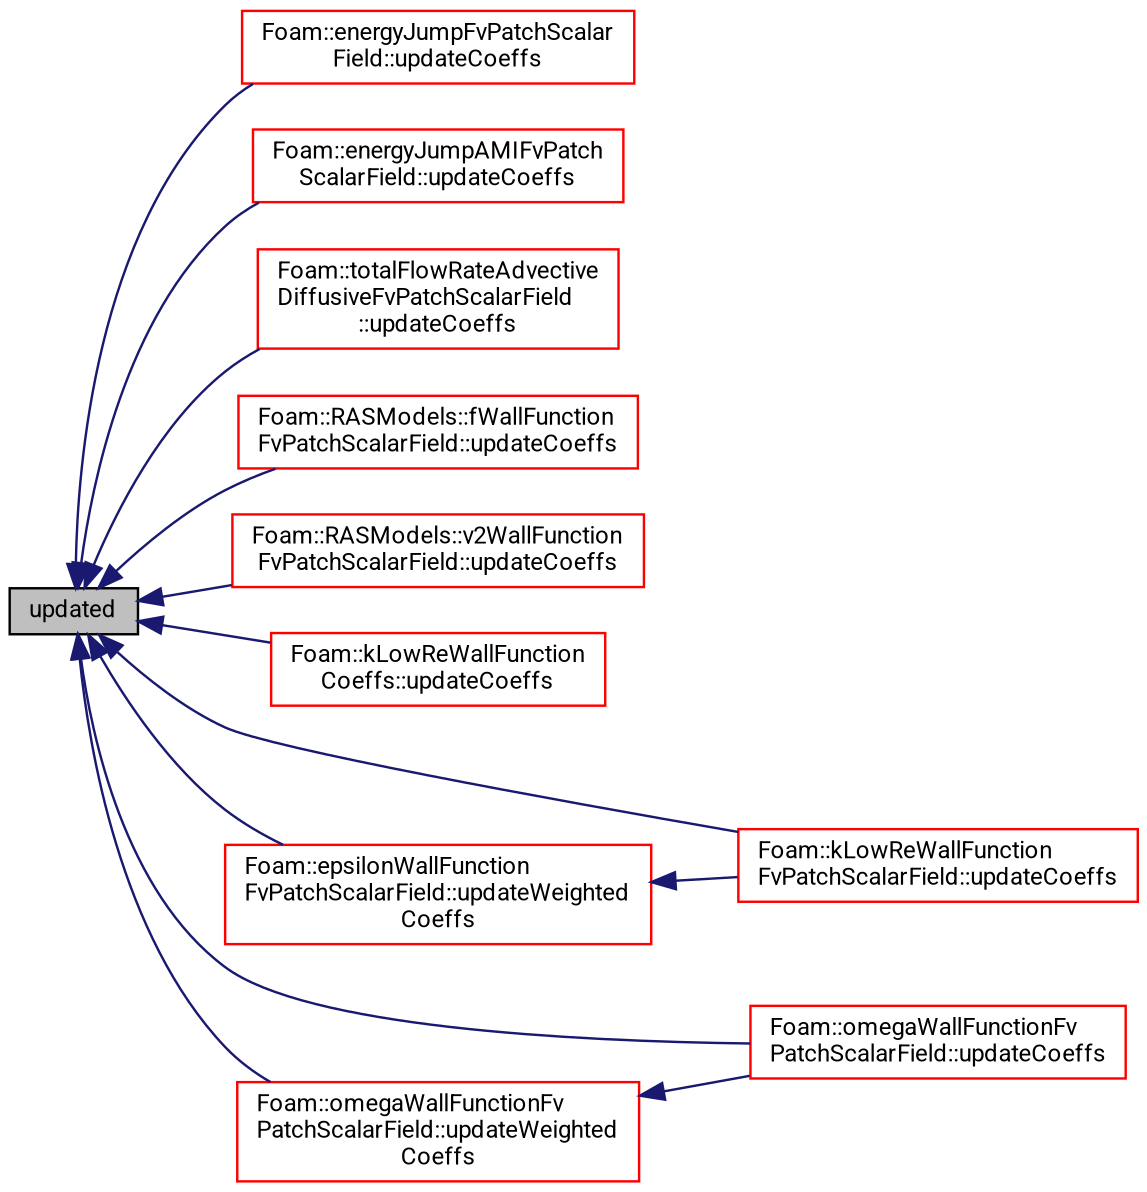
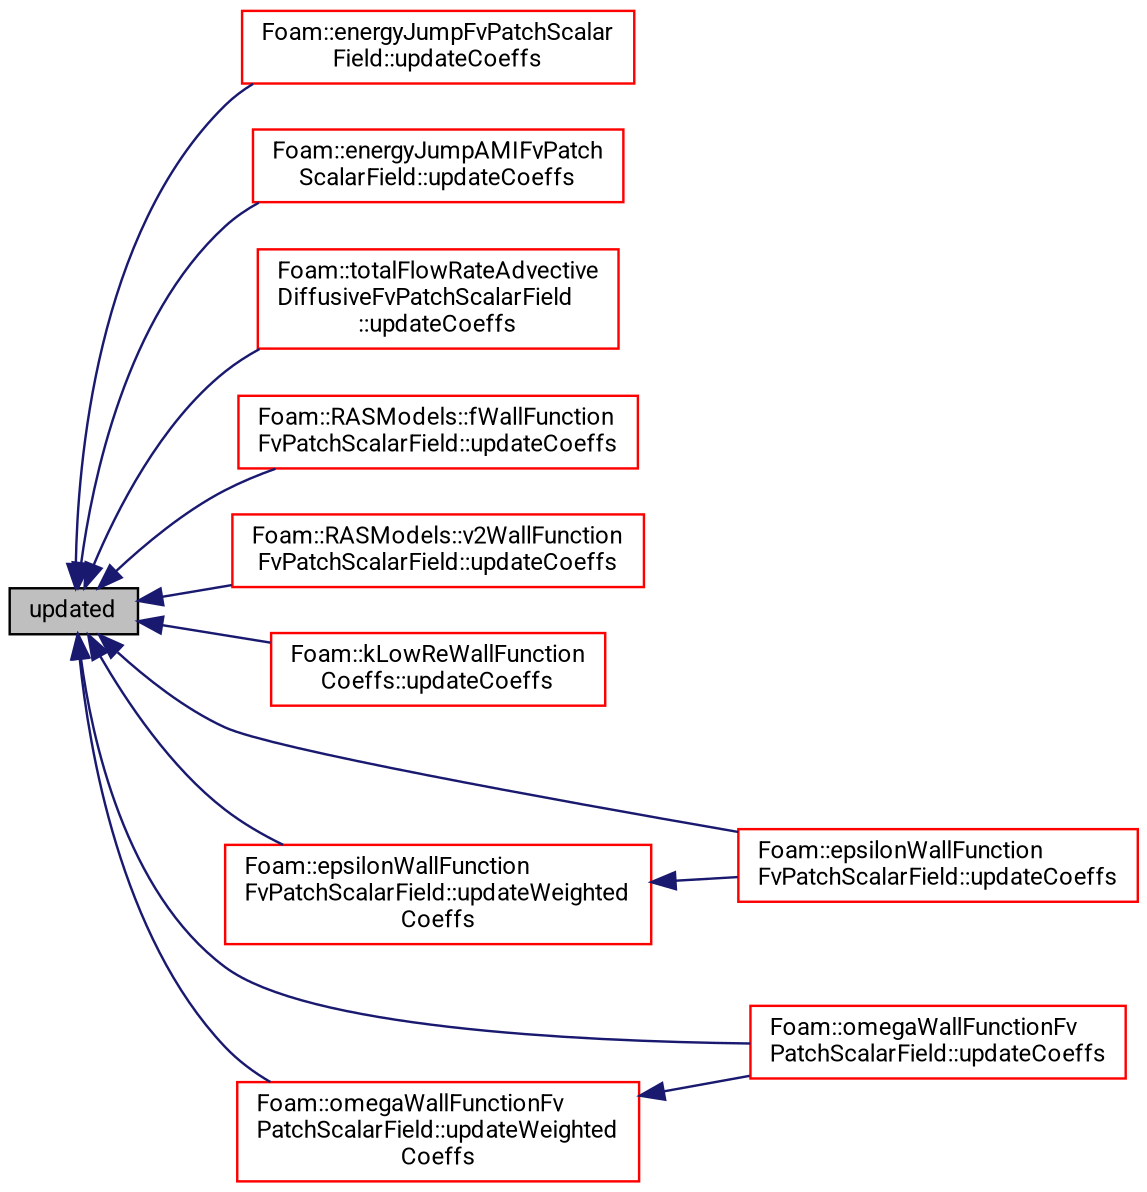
(938, 865) -> (938, 865)
